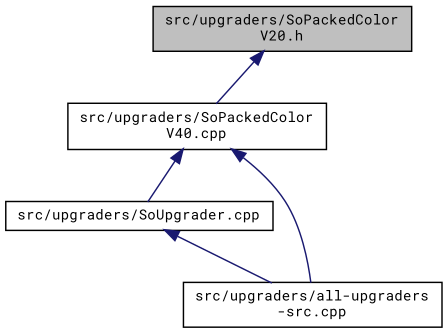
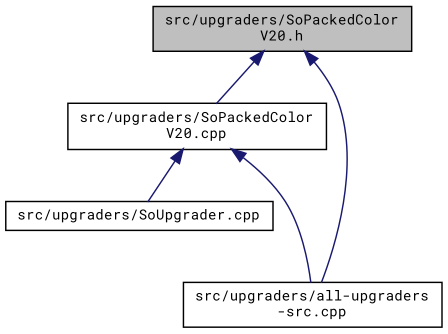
(197, 126) -> (197, 126)
(225, 260) -> (347, 170)
